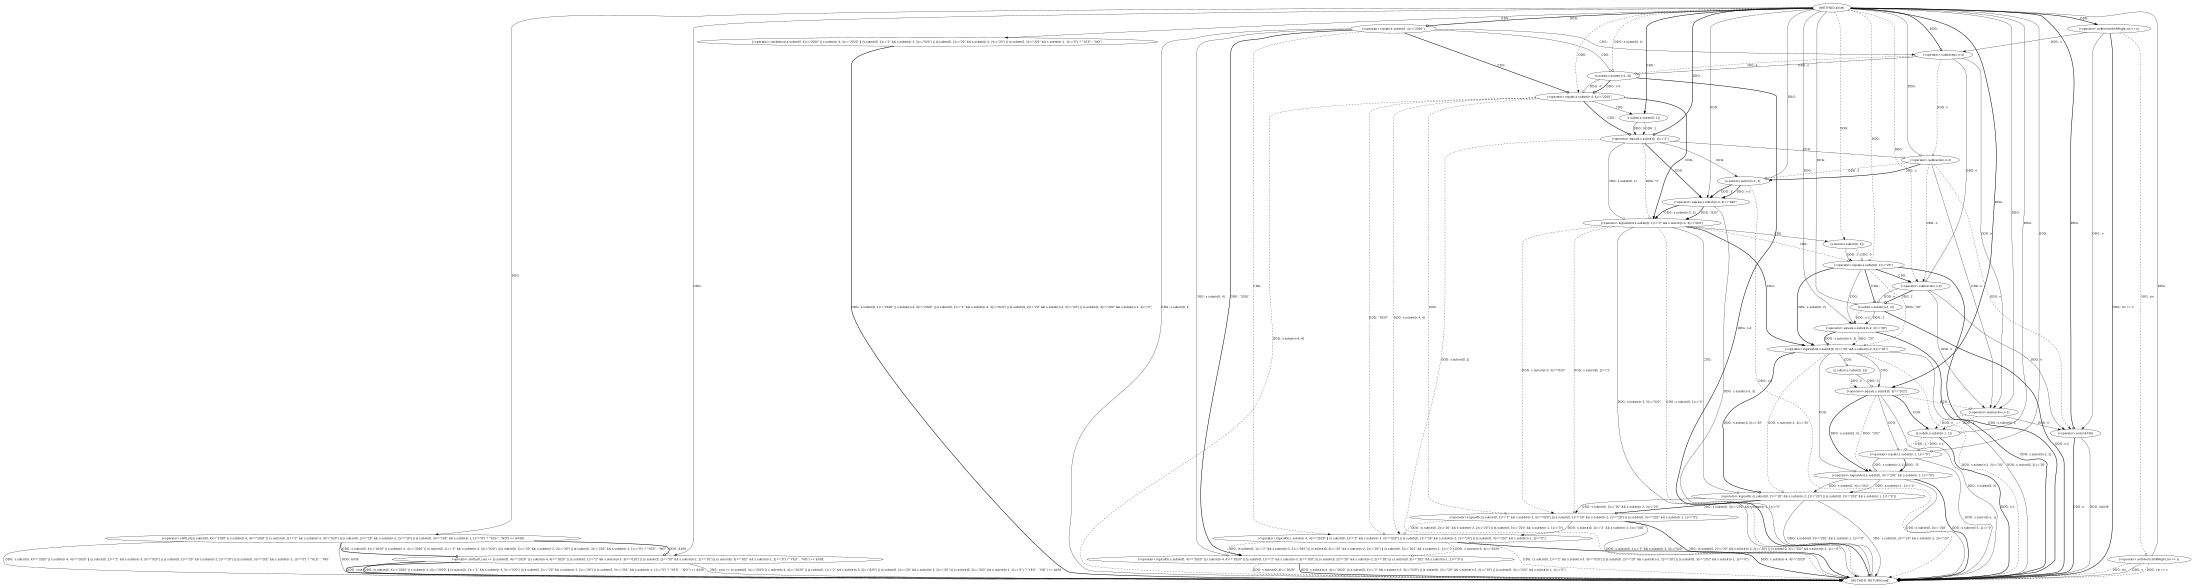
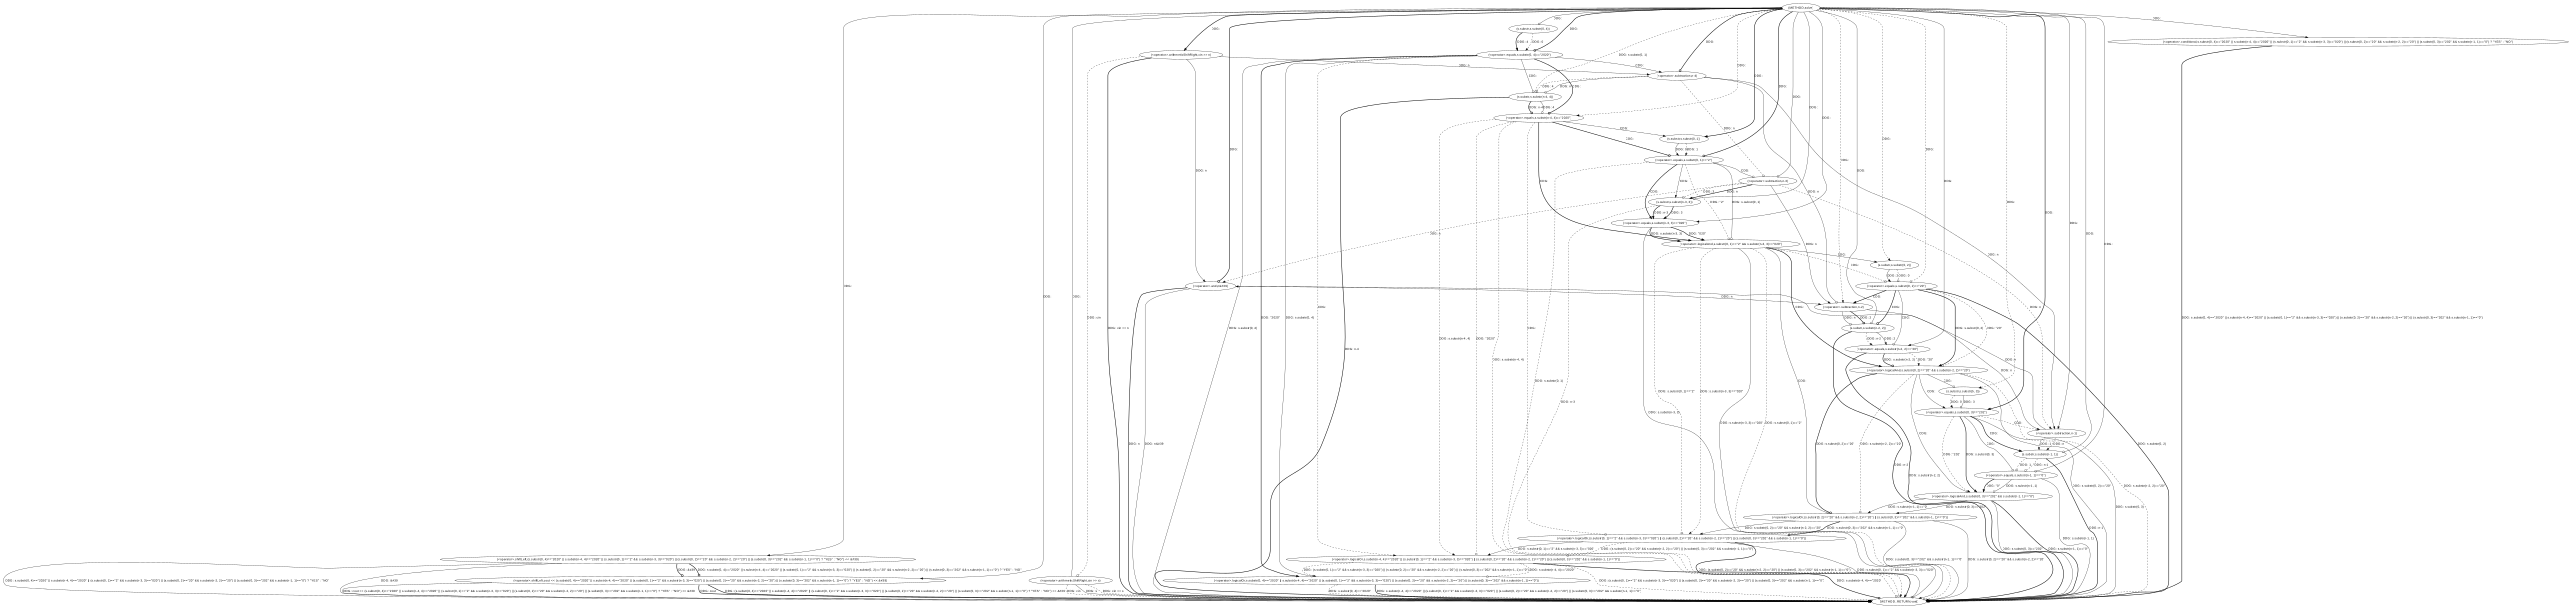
none -> (1533, 29)
none -> (2007, 124)
(1926, 222) -> (1804, 243)
(1969, 284) -> (1965, 263)
(2011, 348) -> (1513, 291)
